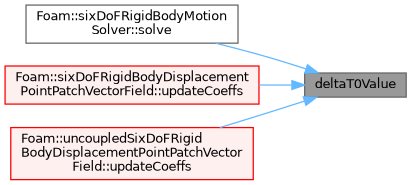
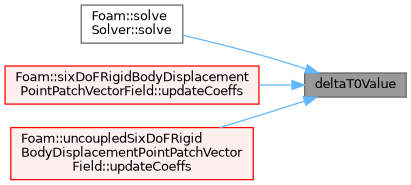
(132, 24) -> (132, 24)
